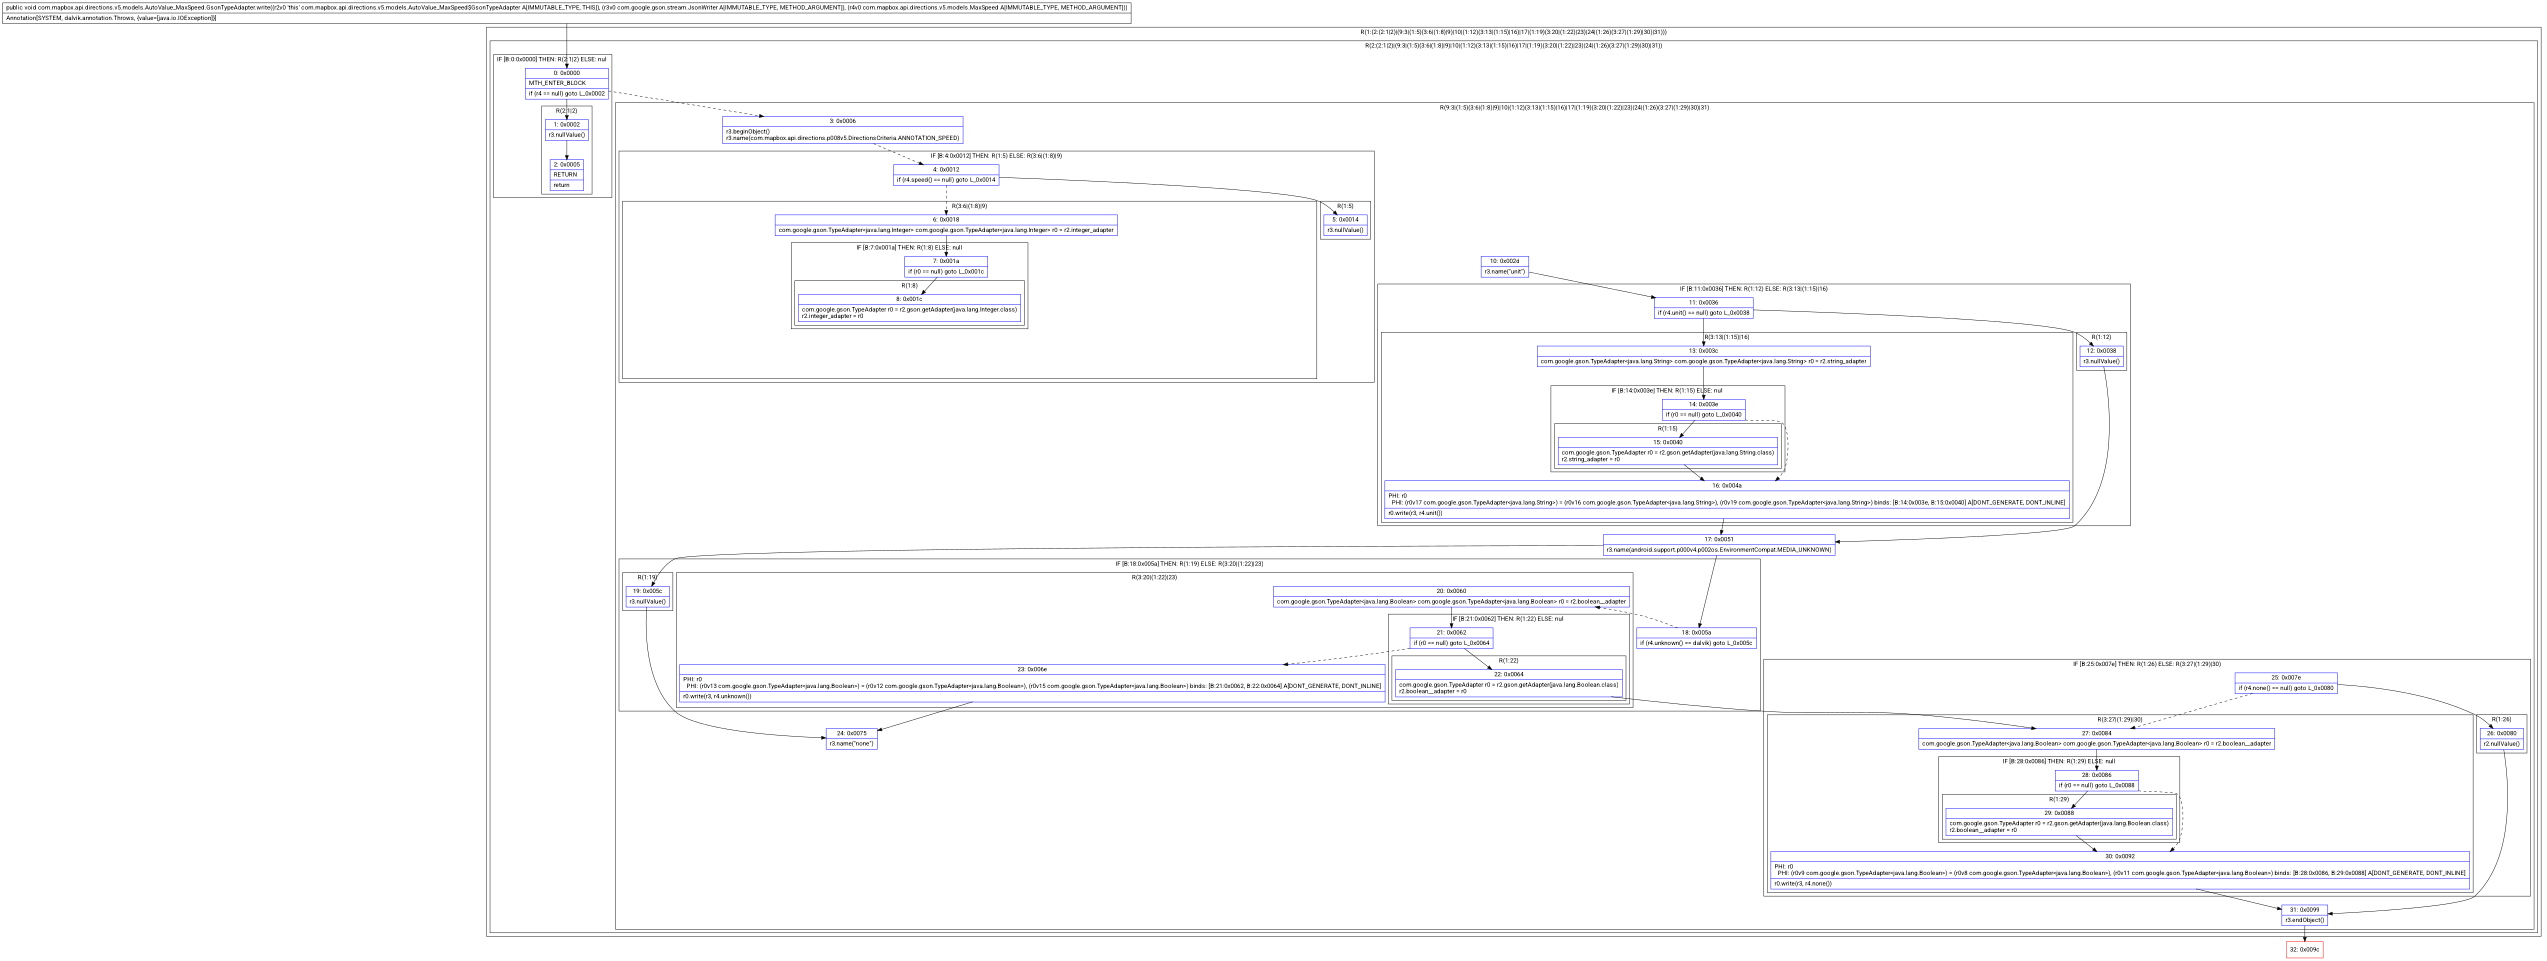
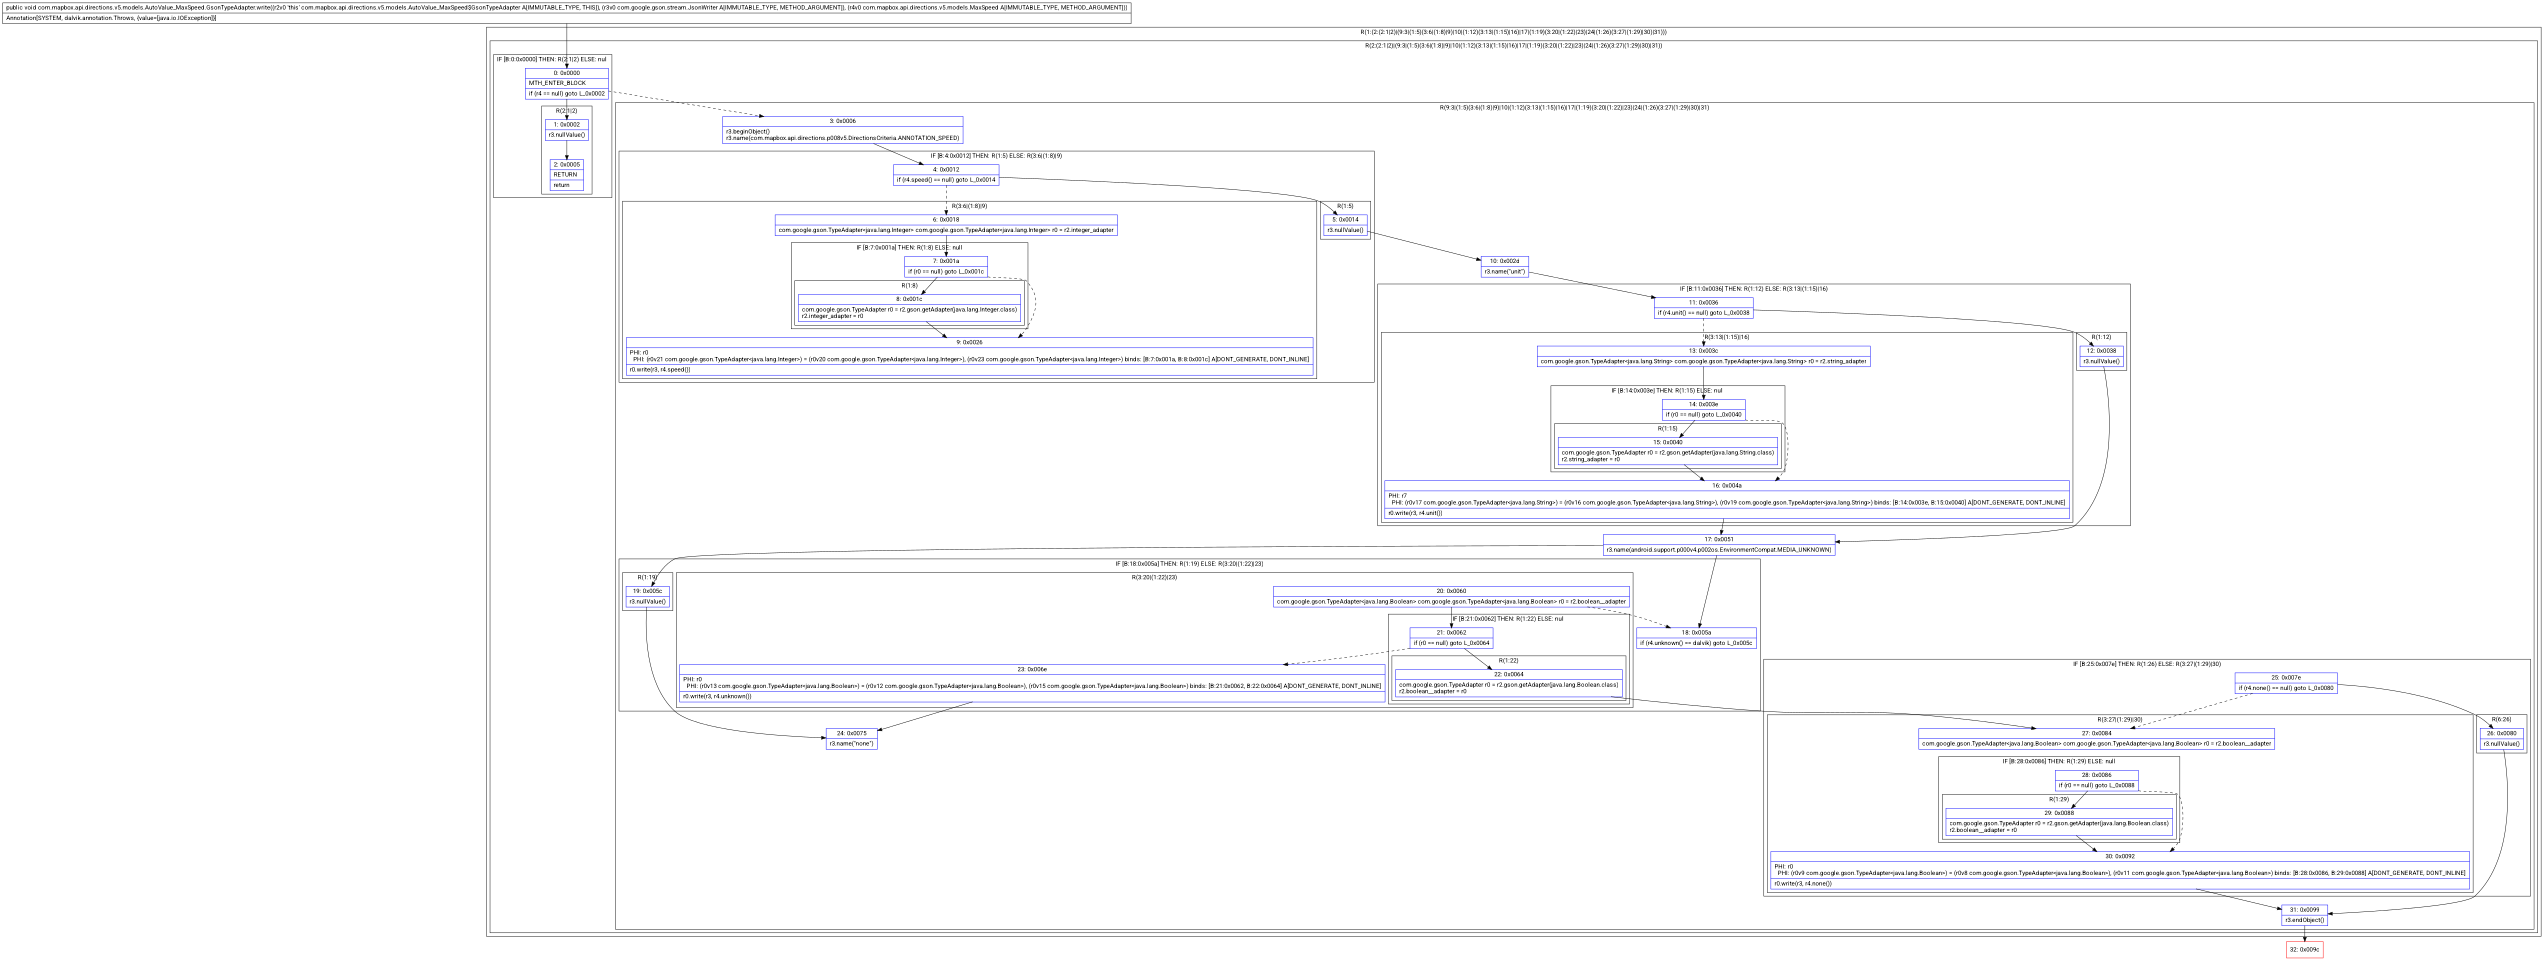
(898, 154) -> (898, 154)
none -> (1422, 245)
(1704, 329) -> (1704, 329)
none -> (970, 356)
(1399, 496) -> (1399, 496)
(1639, 615) -> (1637, 617)
(2502, 720) -> (2502, 720)
(2502, 744) -> (2502, 744)
(2097, 759) -> none
